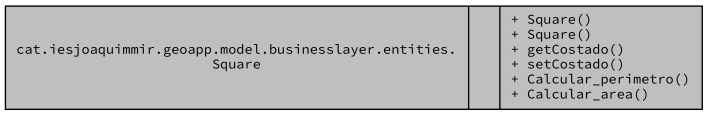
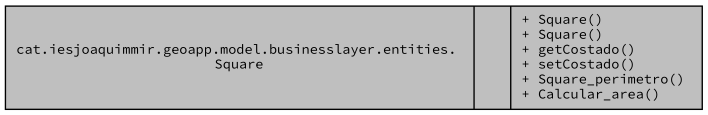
(601, 79) -> (604, 79)
